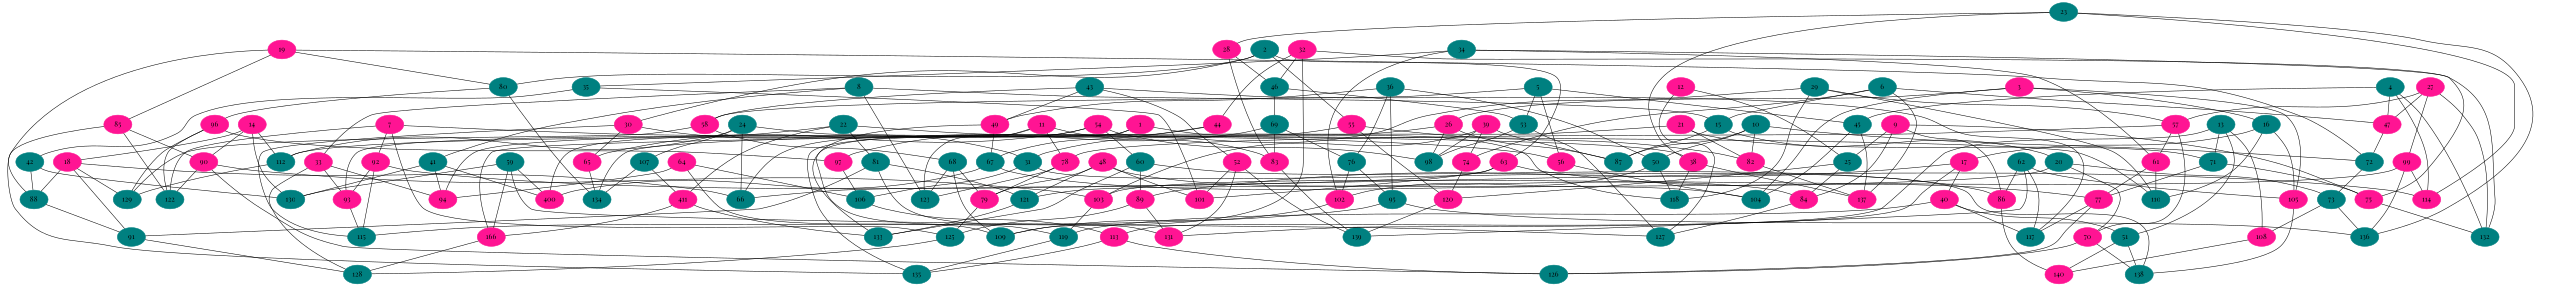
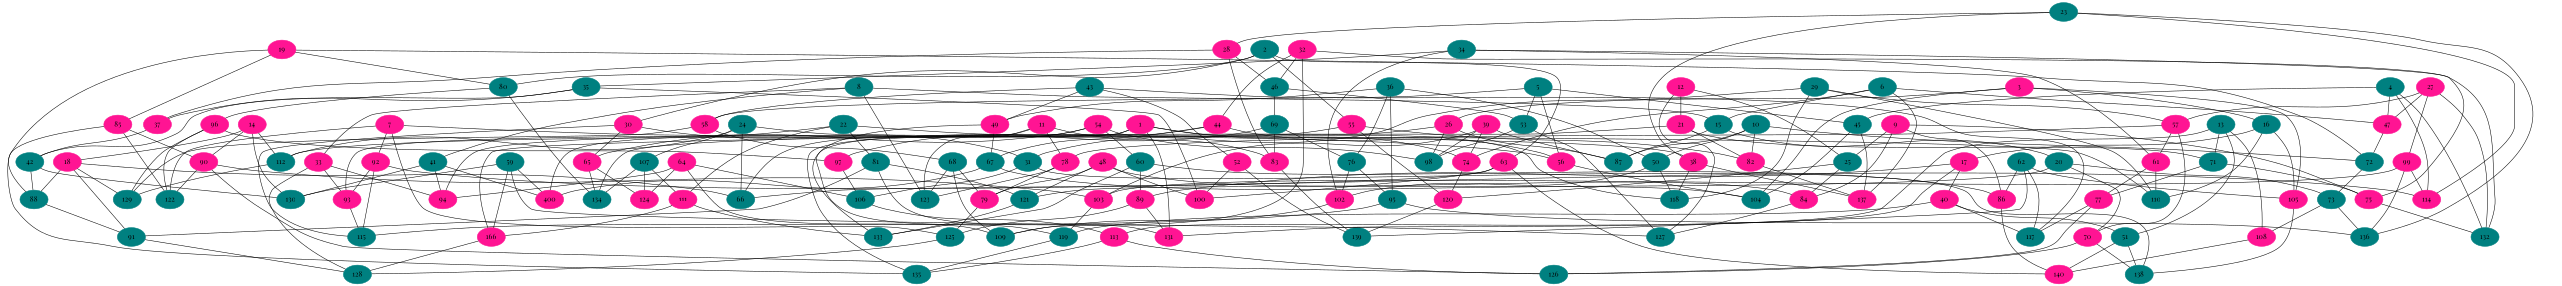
none -> (1681, 107)
none -> (157, 124)
none -> (1305, 138)
none -> (1390, 140)
(1800, 185) -> (1767, 264)
none -> (644, 199)
(683, 199) -> (683, 199)
(1200, 199) -> (1200, 199)
(1217, 210) -> (1165, 173)
